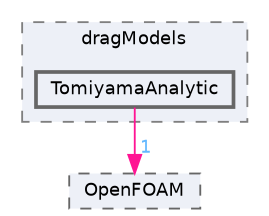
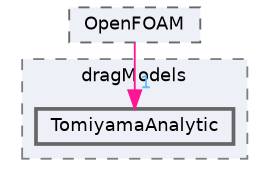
(135, 134) -> (135, 71)
